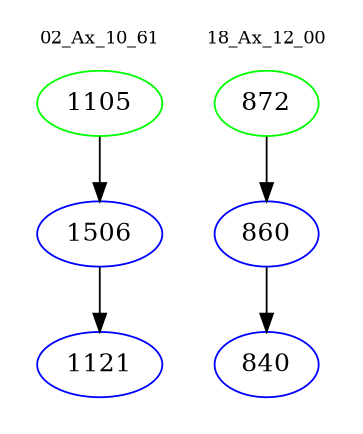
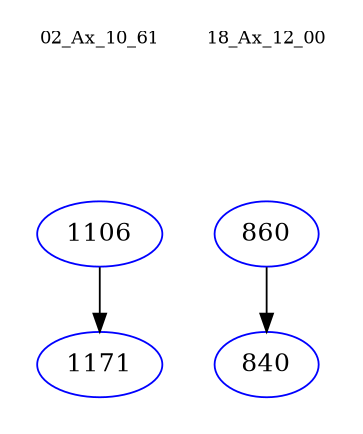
(100, 103) -> none
(267, 103) -> none
(100, 234) -> (100, 234)
(100, 365) -> (100, 365)
